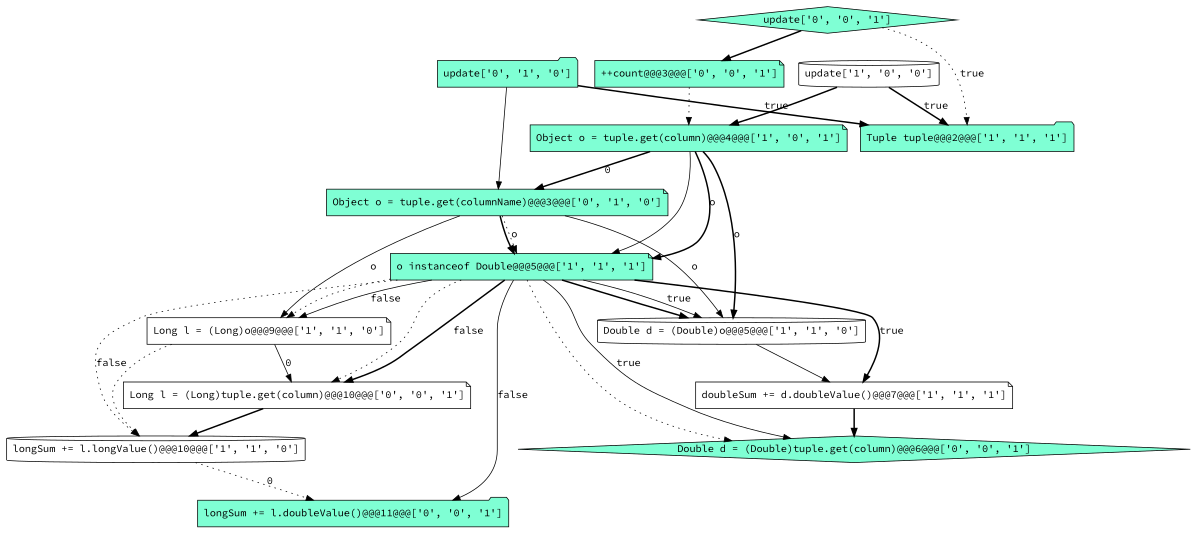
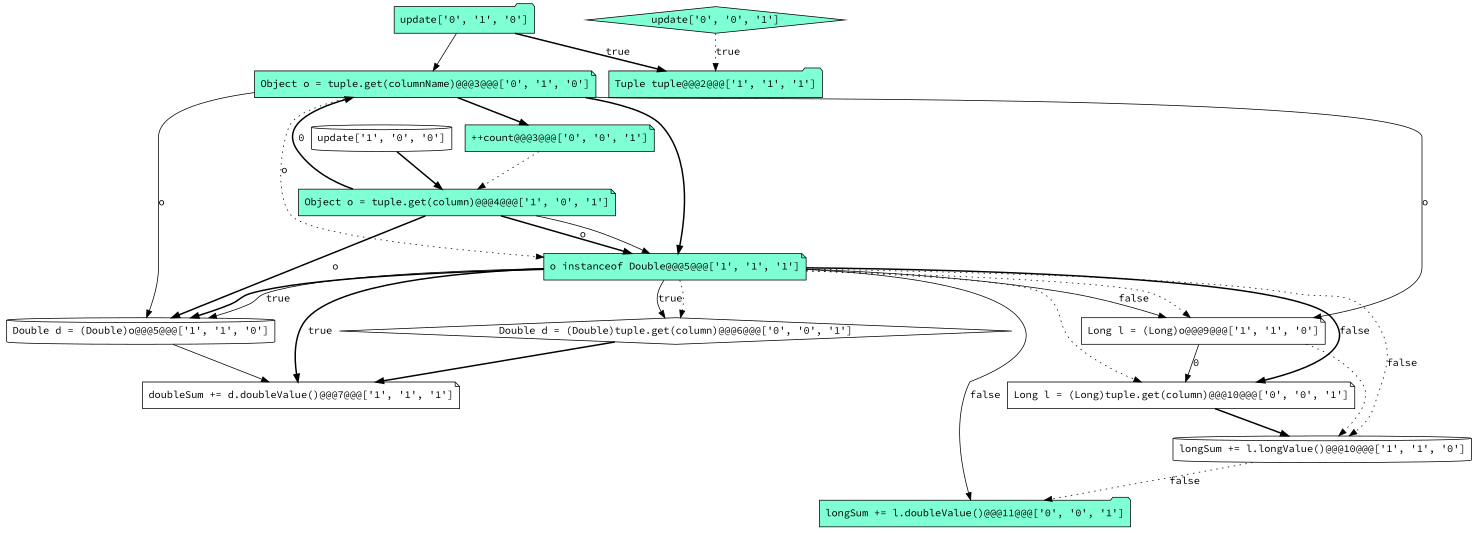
(765, 44) -> (489, 110)
(915, 104) -> none
(854, 419) -> (499, 361)
(854, 449) -> (676, 331)
(270, 481) -> (1185, 481)
